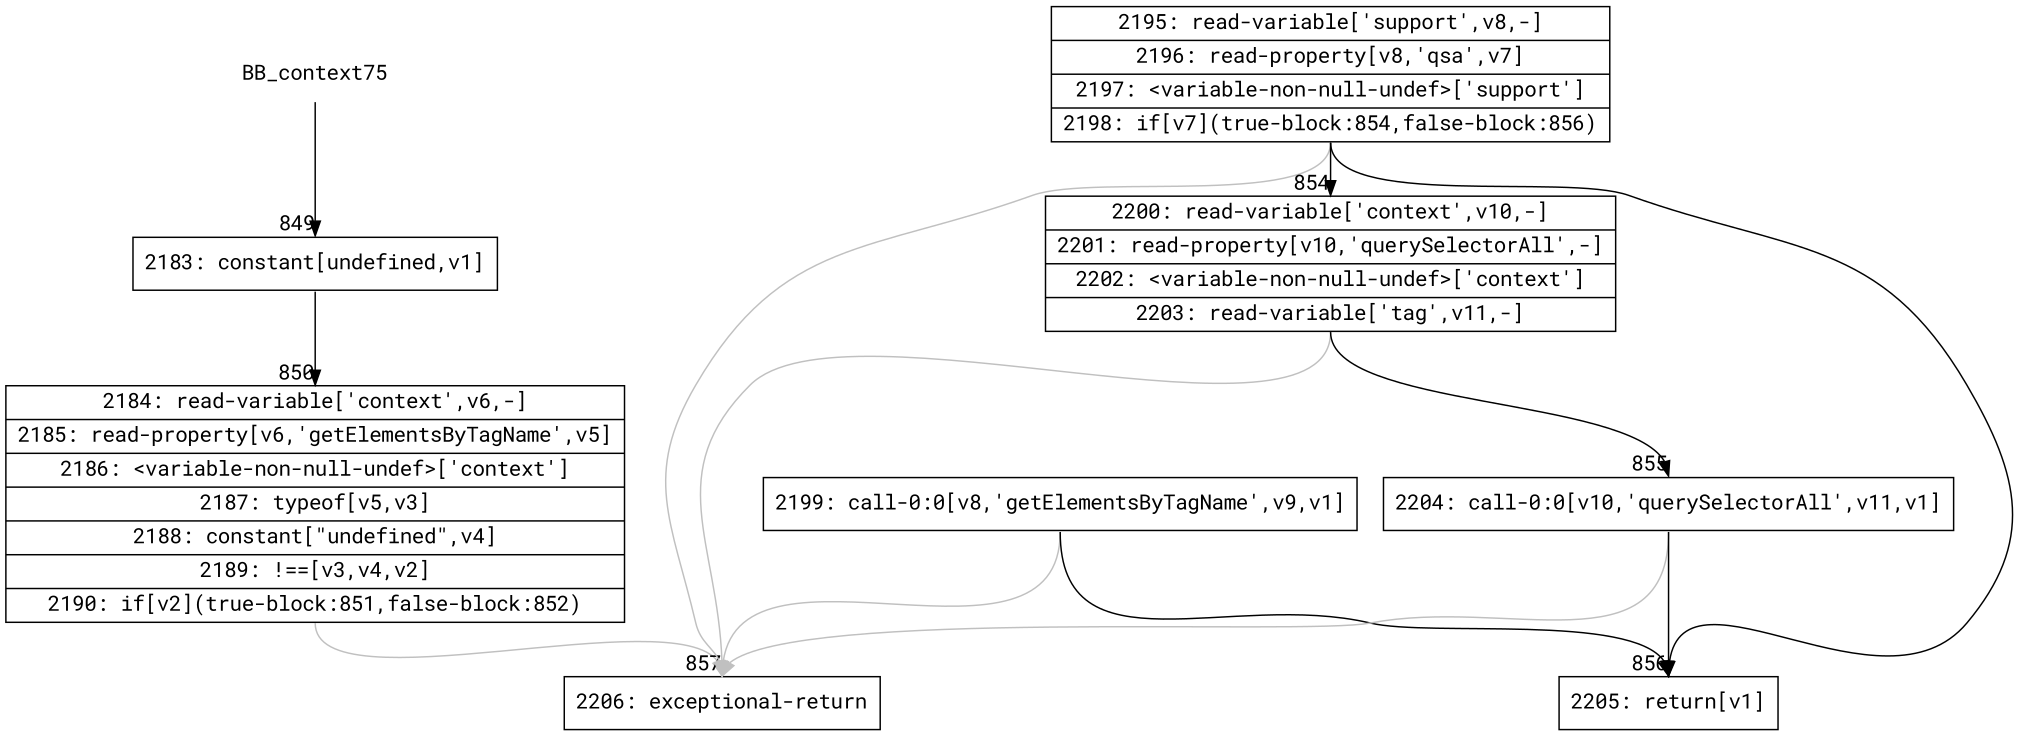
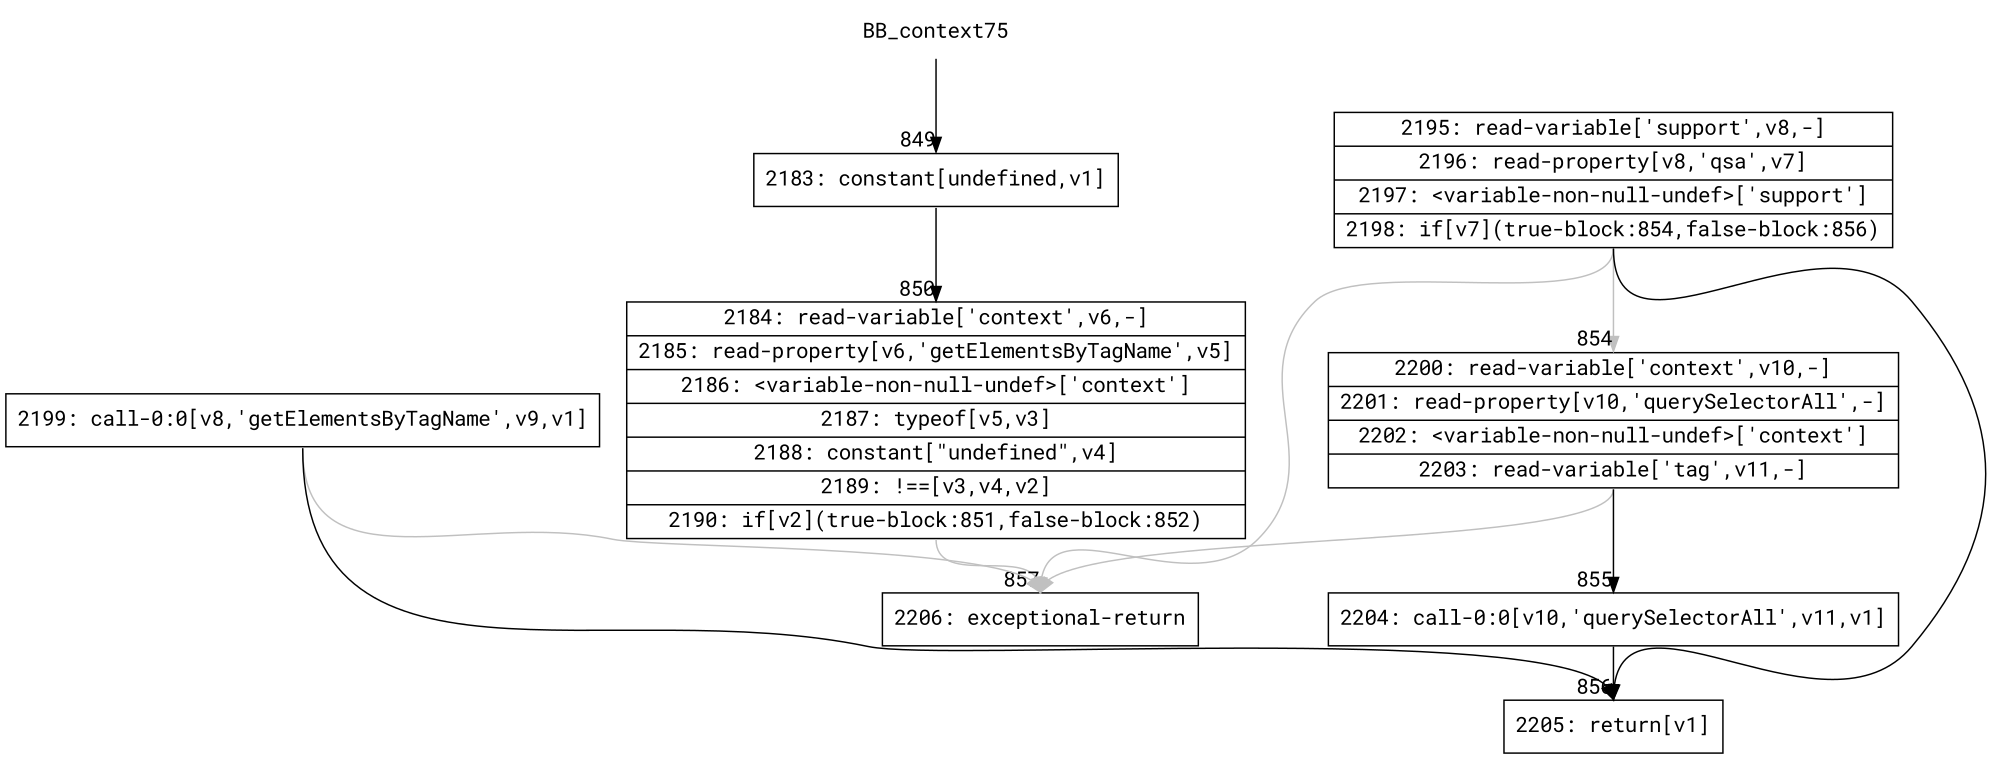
(1331, 163) -> (1613, 292)
(1223, 627) -> none
